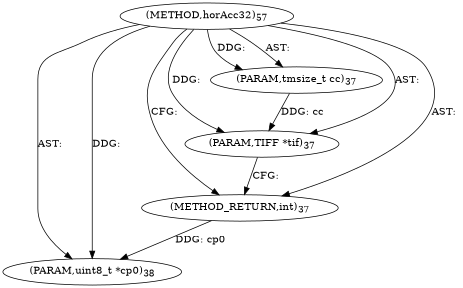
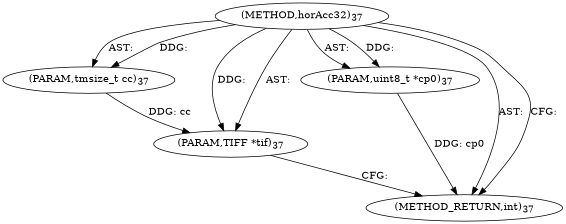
(262, 15) -> (357, 15)
(169, 238) -> (425, 141)
(149, 271) -> (447, 79)
